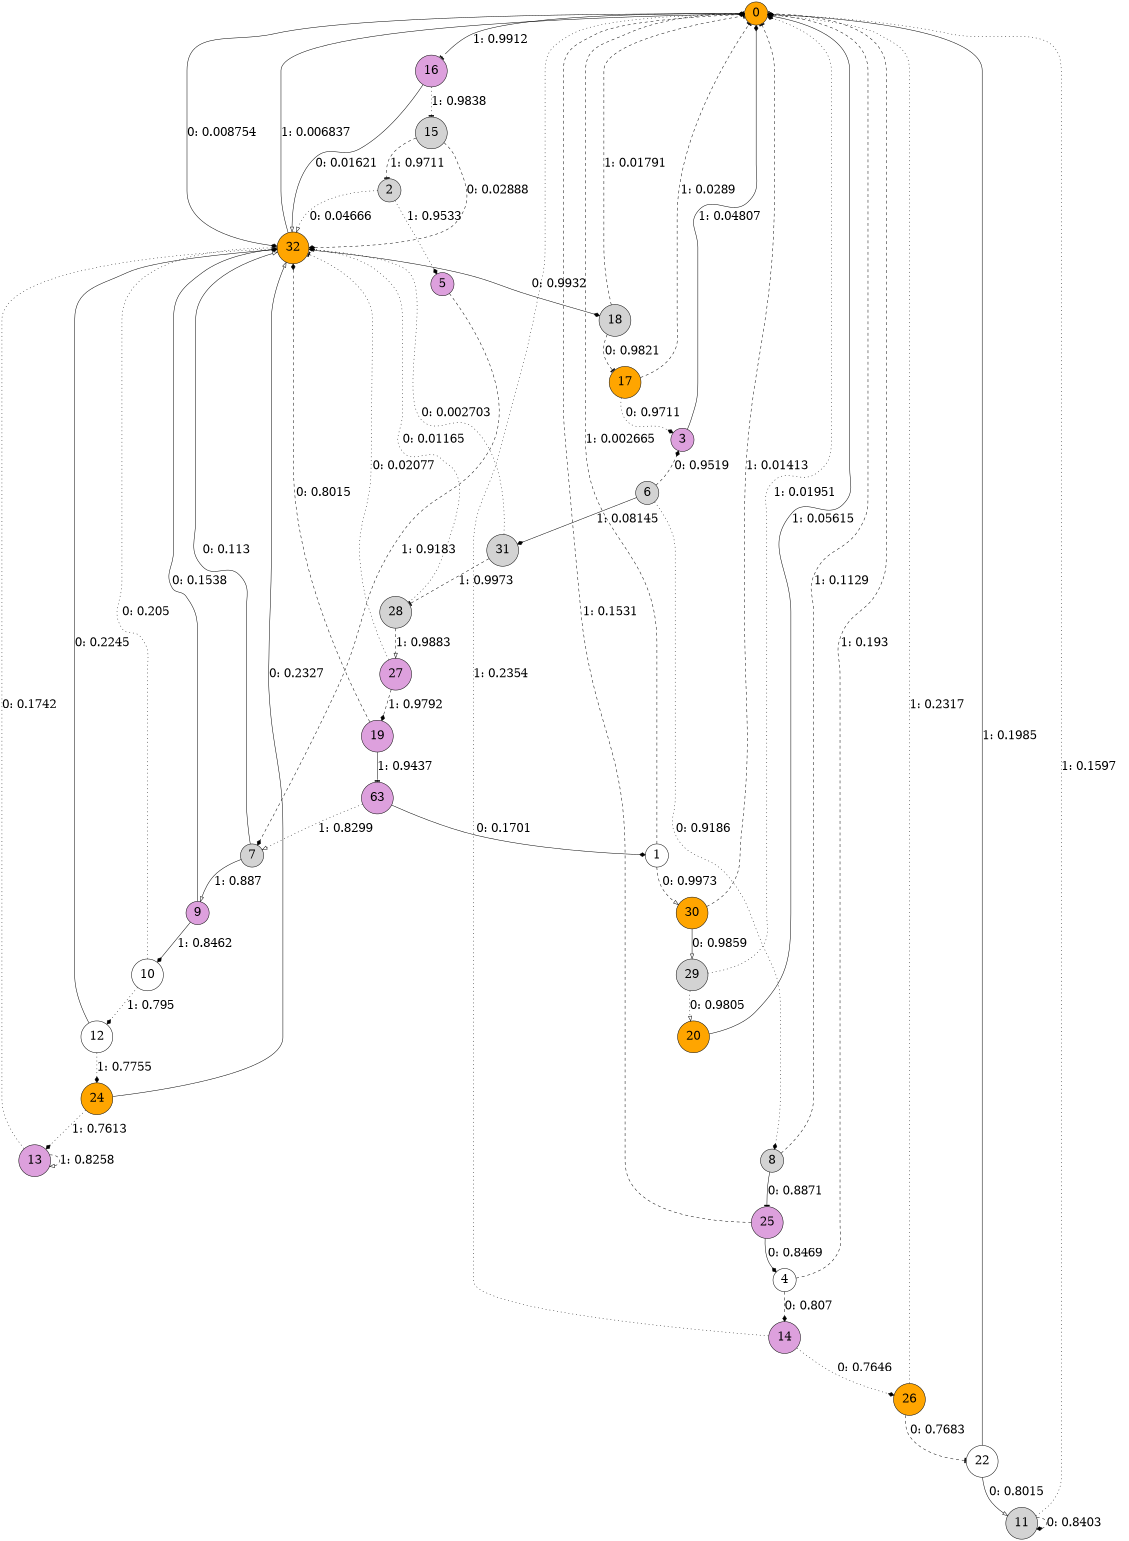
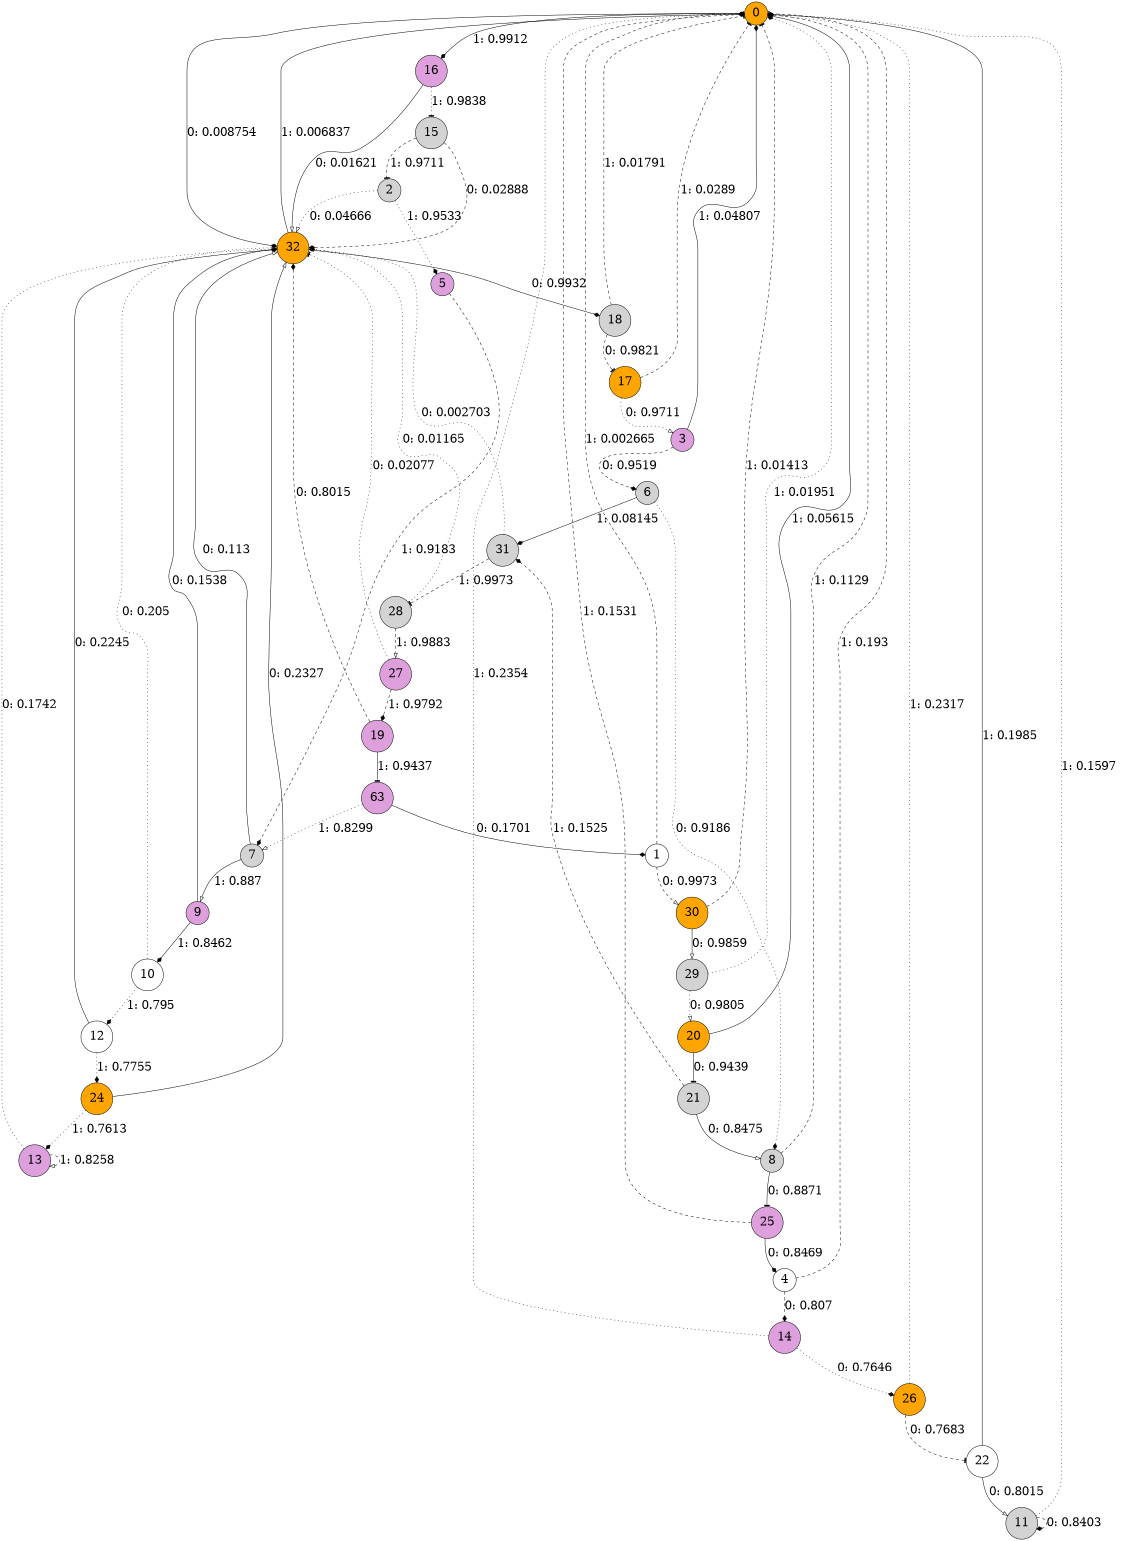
(591, 17) -> (591, 17)
(635, 426) -> (635, 426)
(668, 472) -> (614, 455)
none -> (694, 1099)
